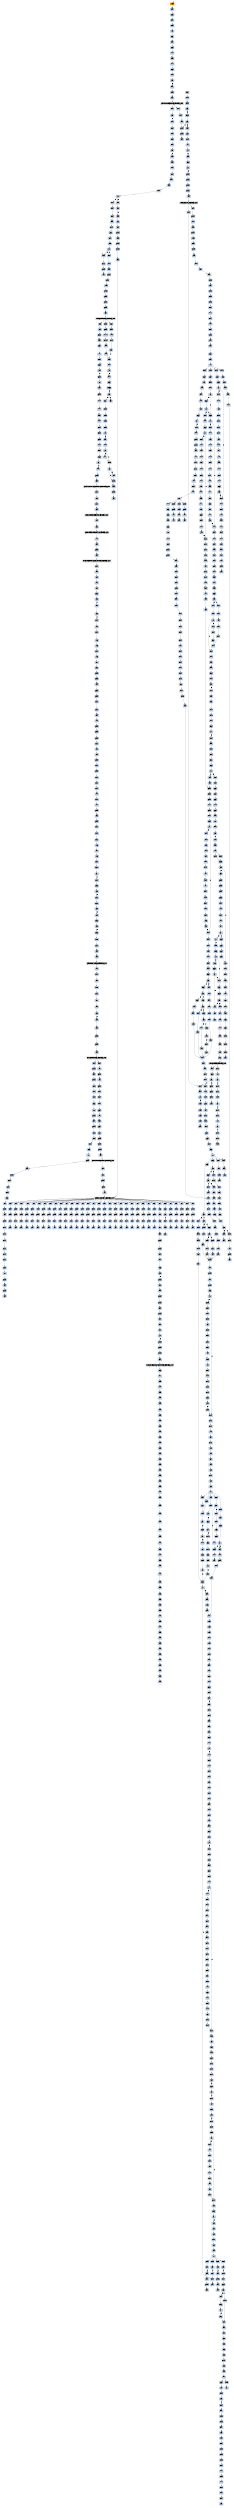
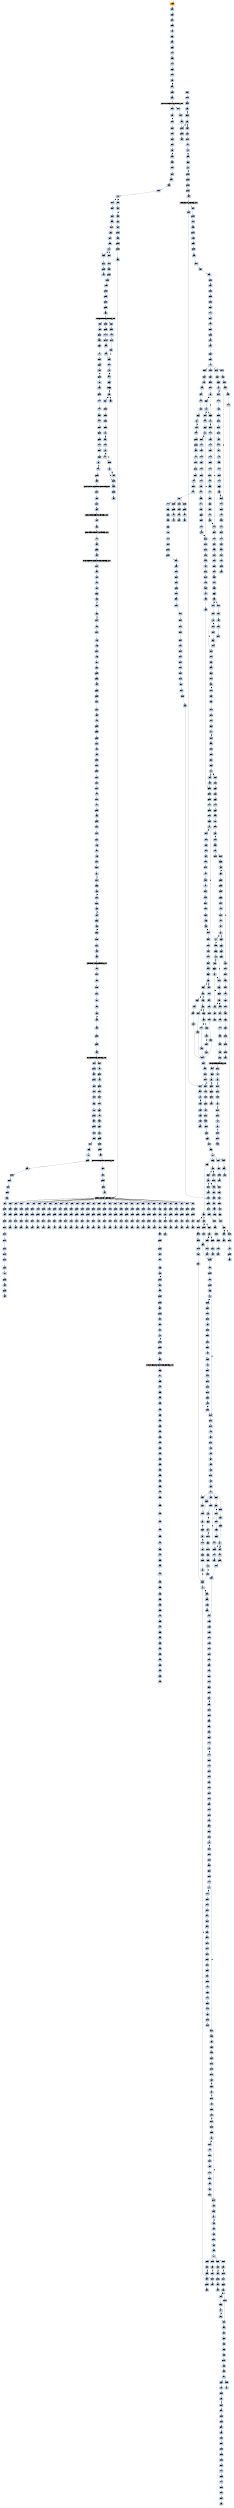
(172, 104) -> (172, 104)
